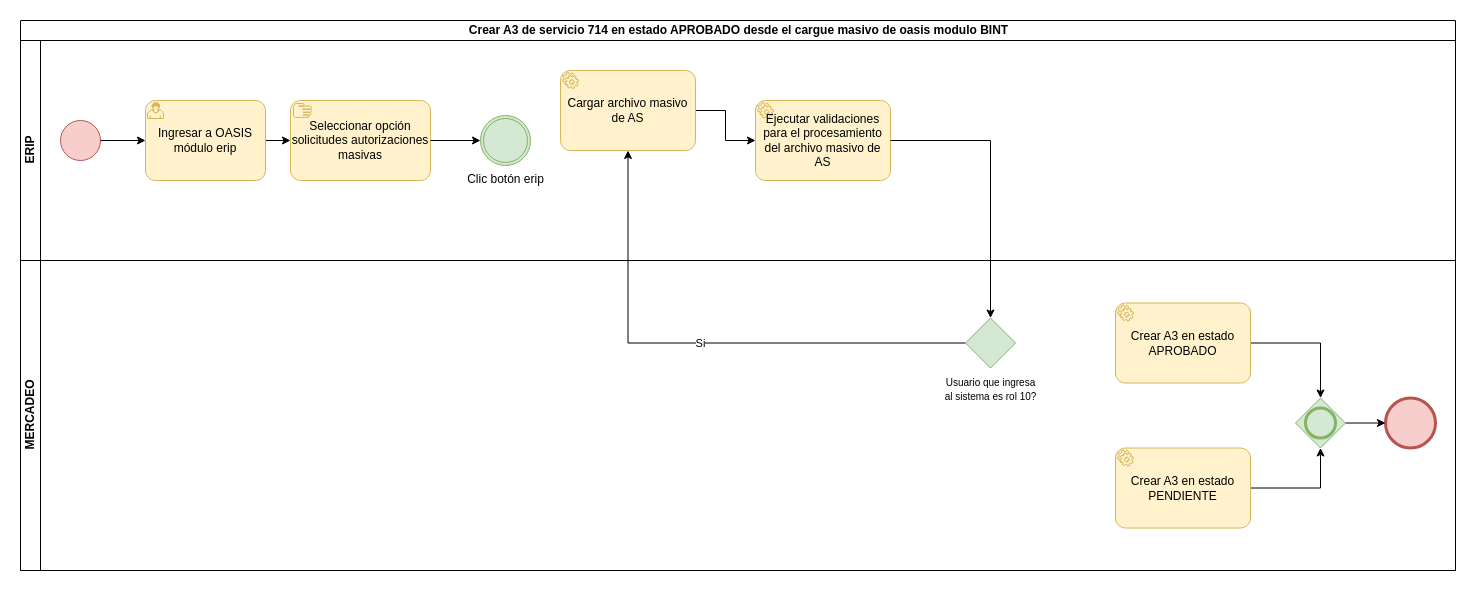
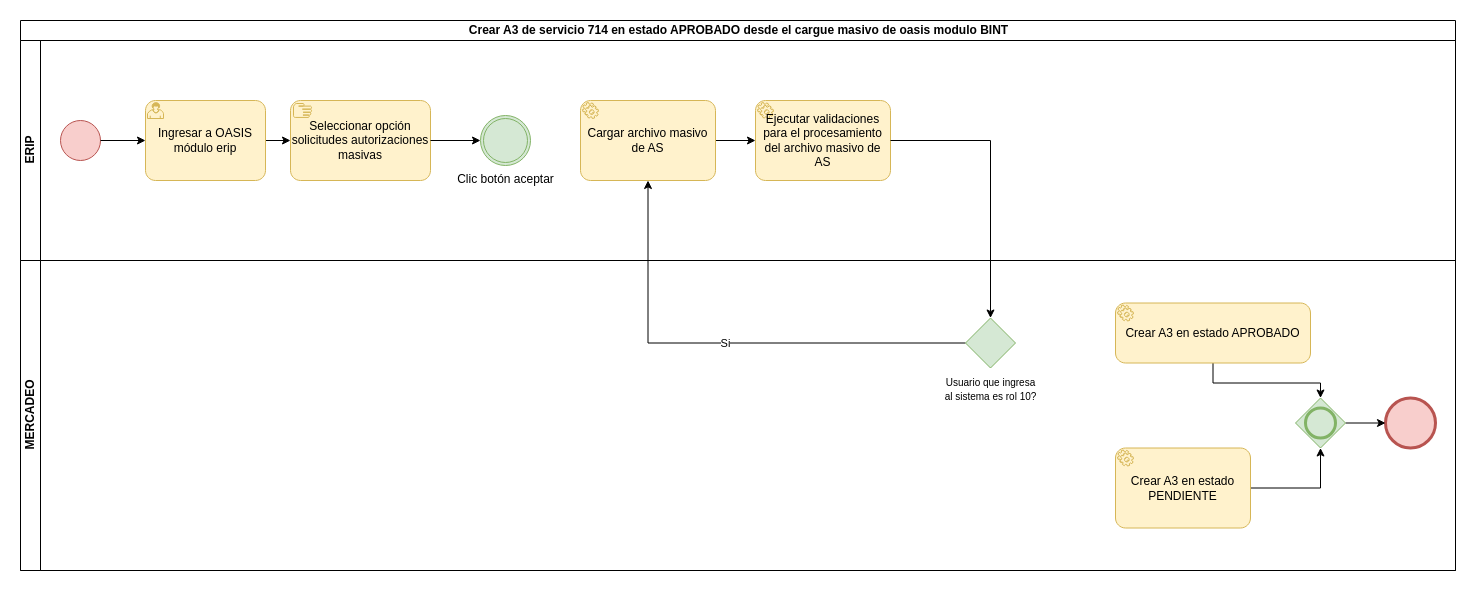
(628, 111) -> (648, 141)
(506, 180) -> (506, 180)
(1183, 343) -> (1213, 333)
